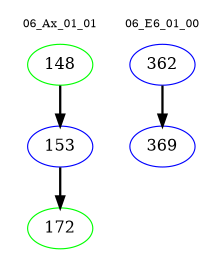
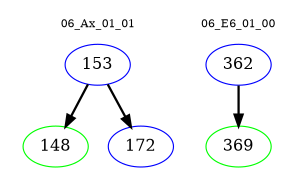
(60, 100) -> (80, 100)
(162, 147) -> (239, 147)
(60, 228) -> (141, 147)
